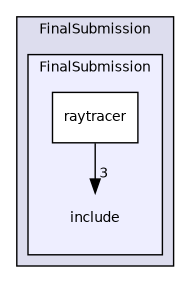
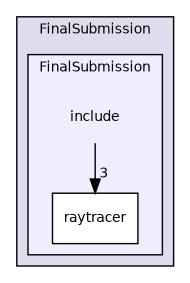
(95, 161) -> (95, 161)
